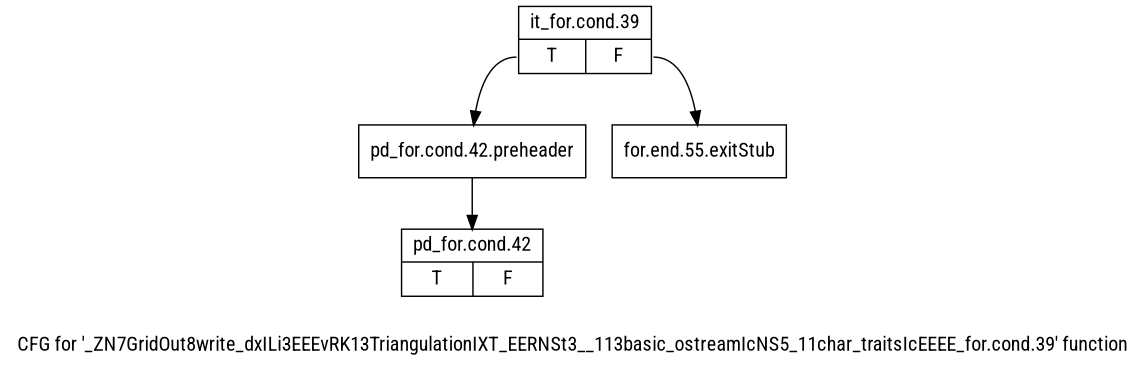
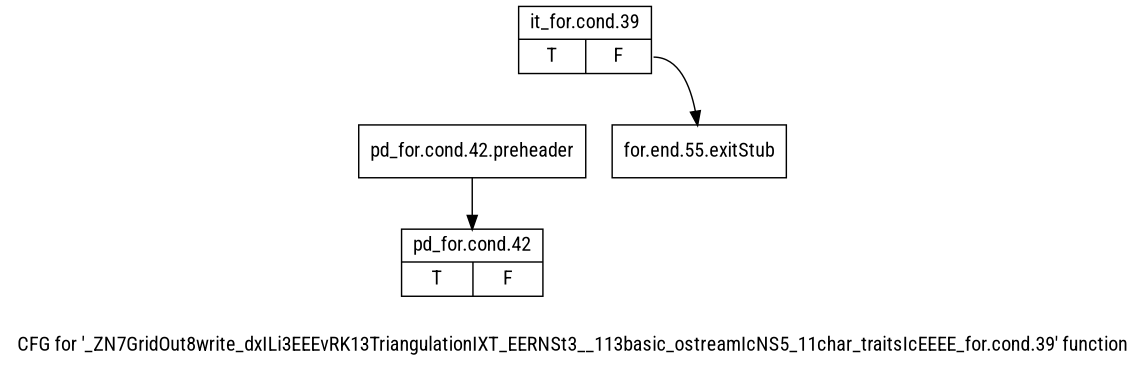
(487, 76) -> none
